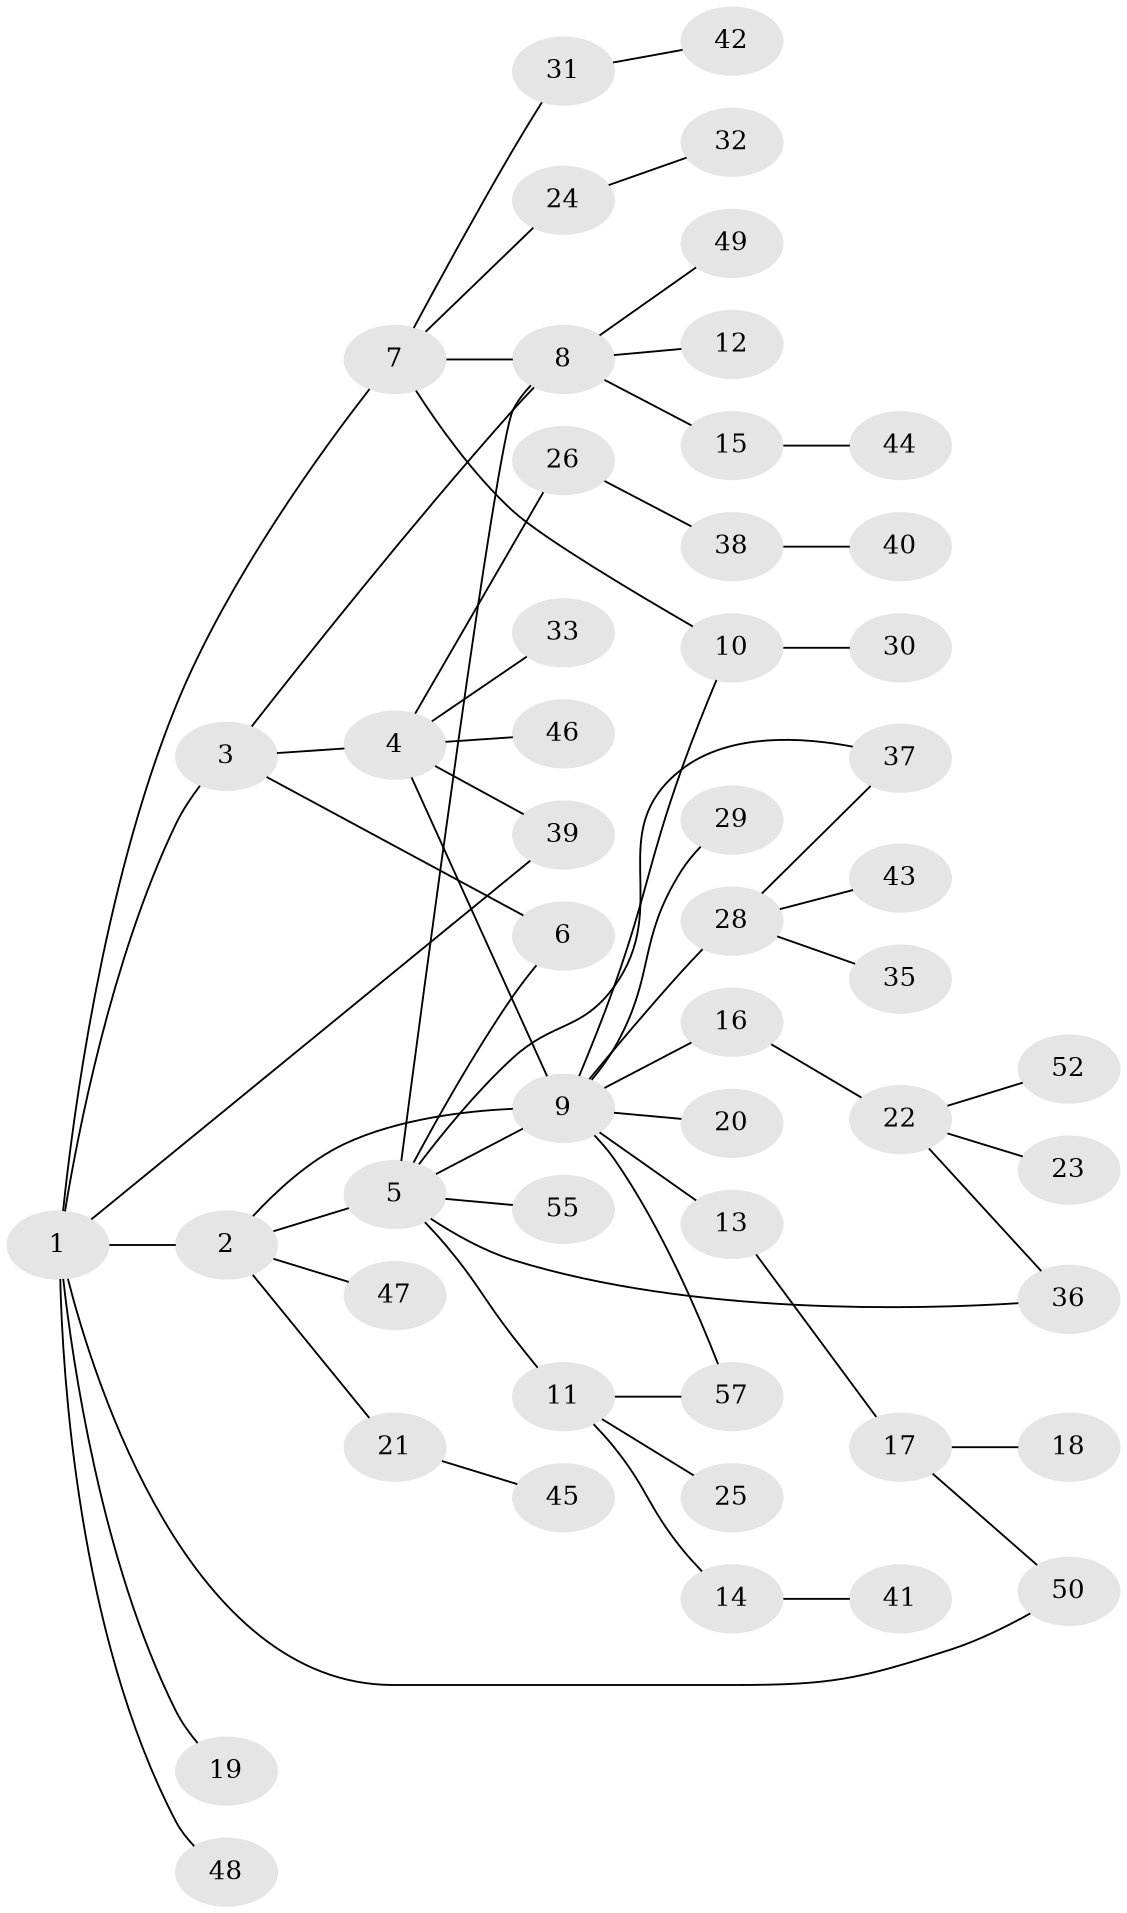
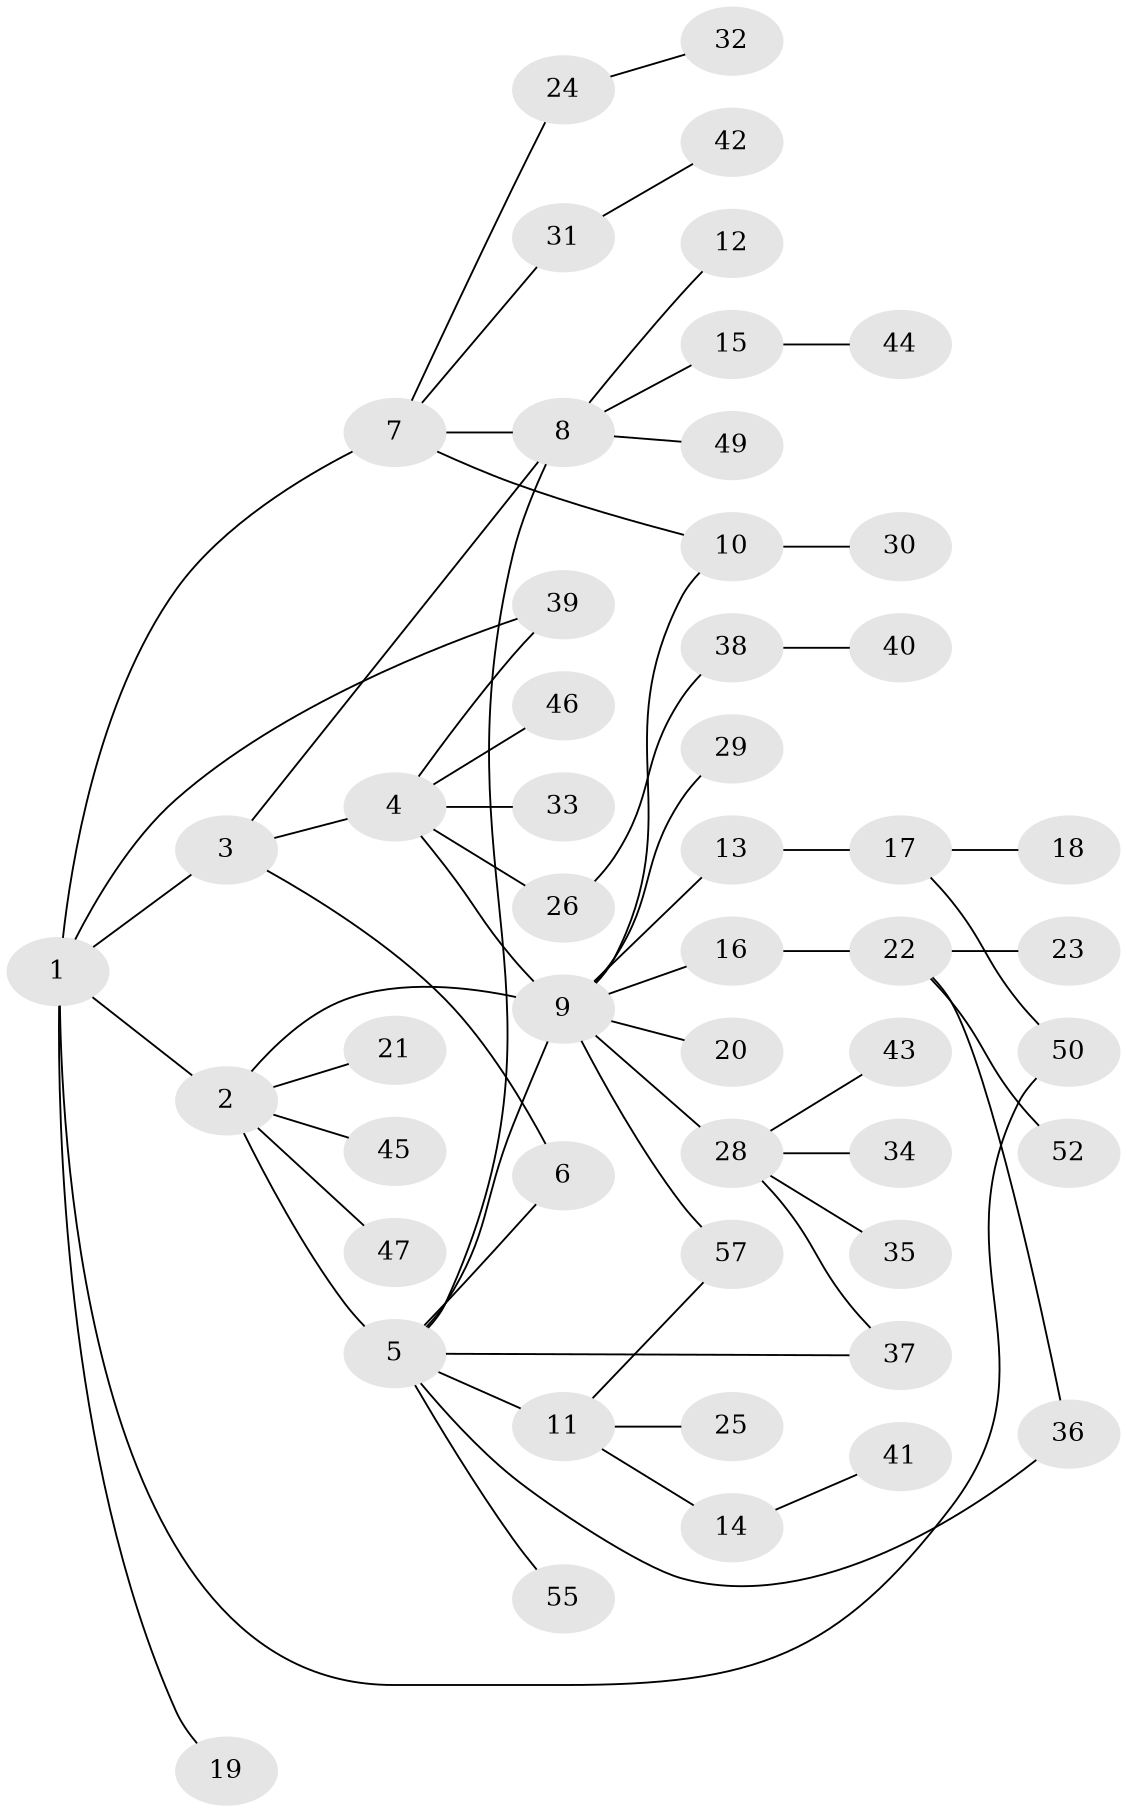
none -> (901, 1153)
(480, 1473) -> (311, 1126)
(227, 1872) -> none
